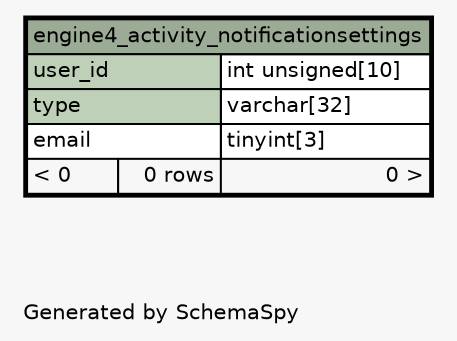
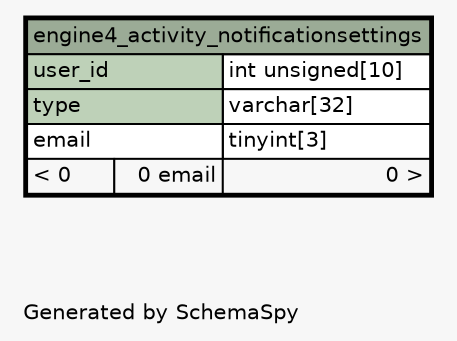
(179, 175) -> (177, 175)
